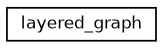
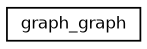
(81, 24) -> (74, 24)
